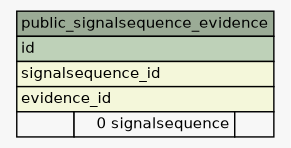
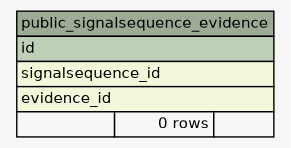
(163, 124) -> (184, 124)
